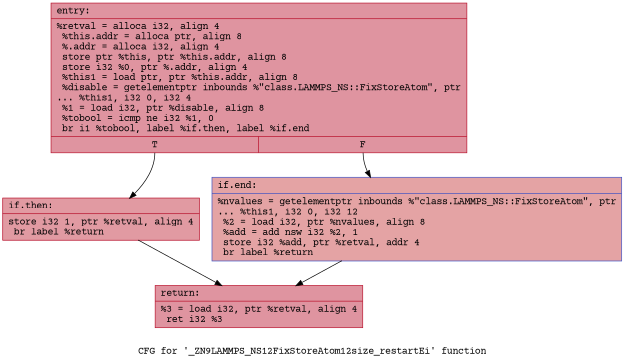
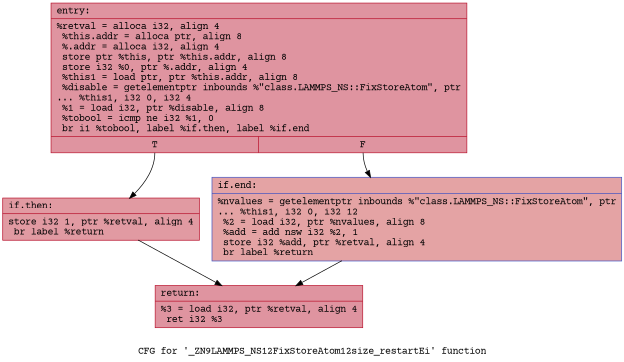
(319, 242) -> (322, 242)
